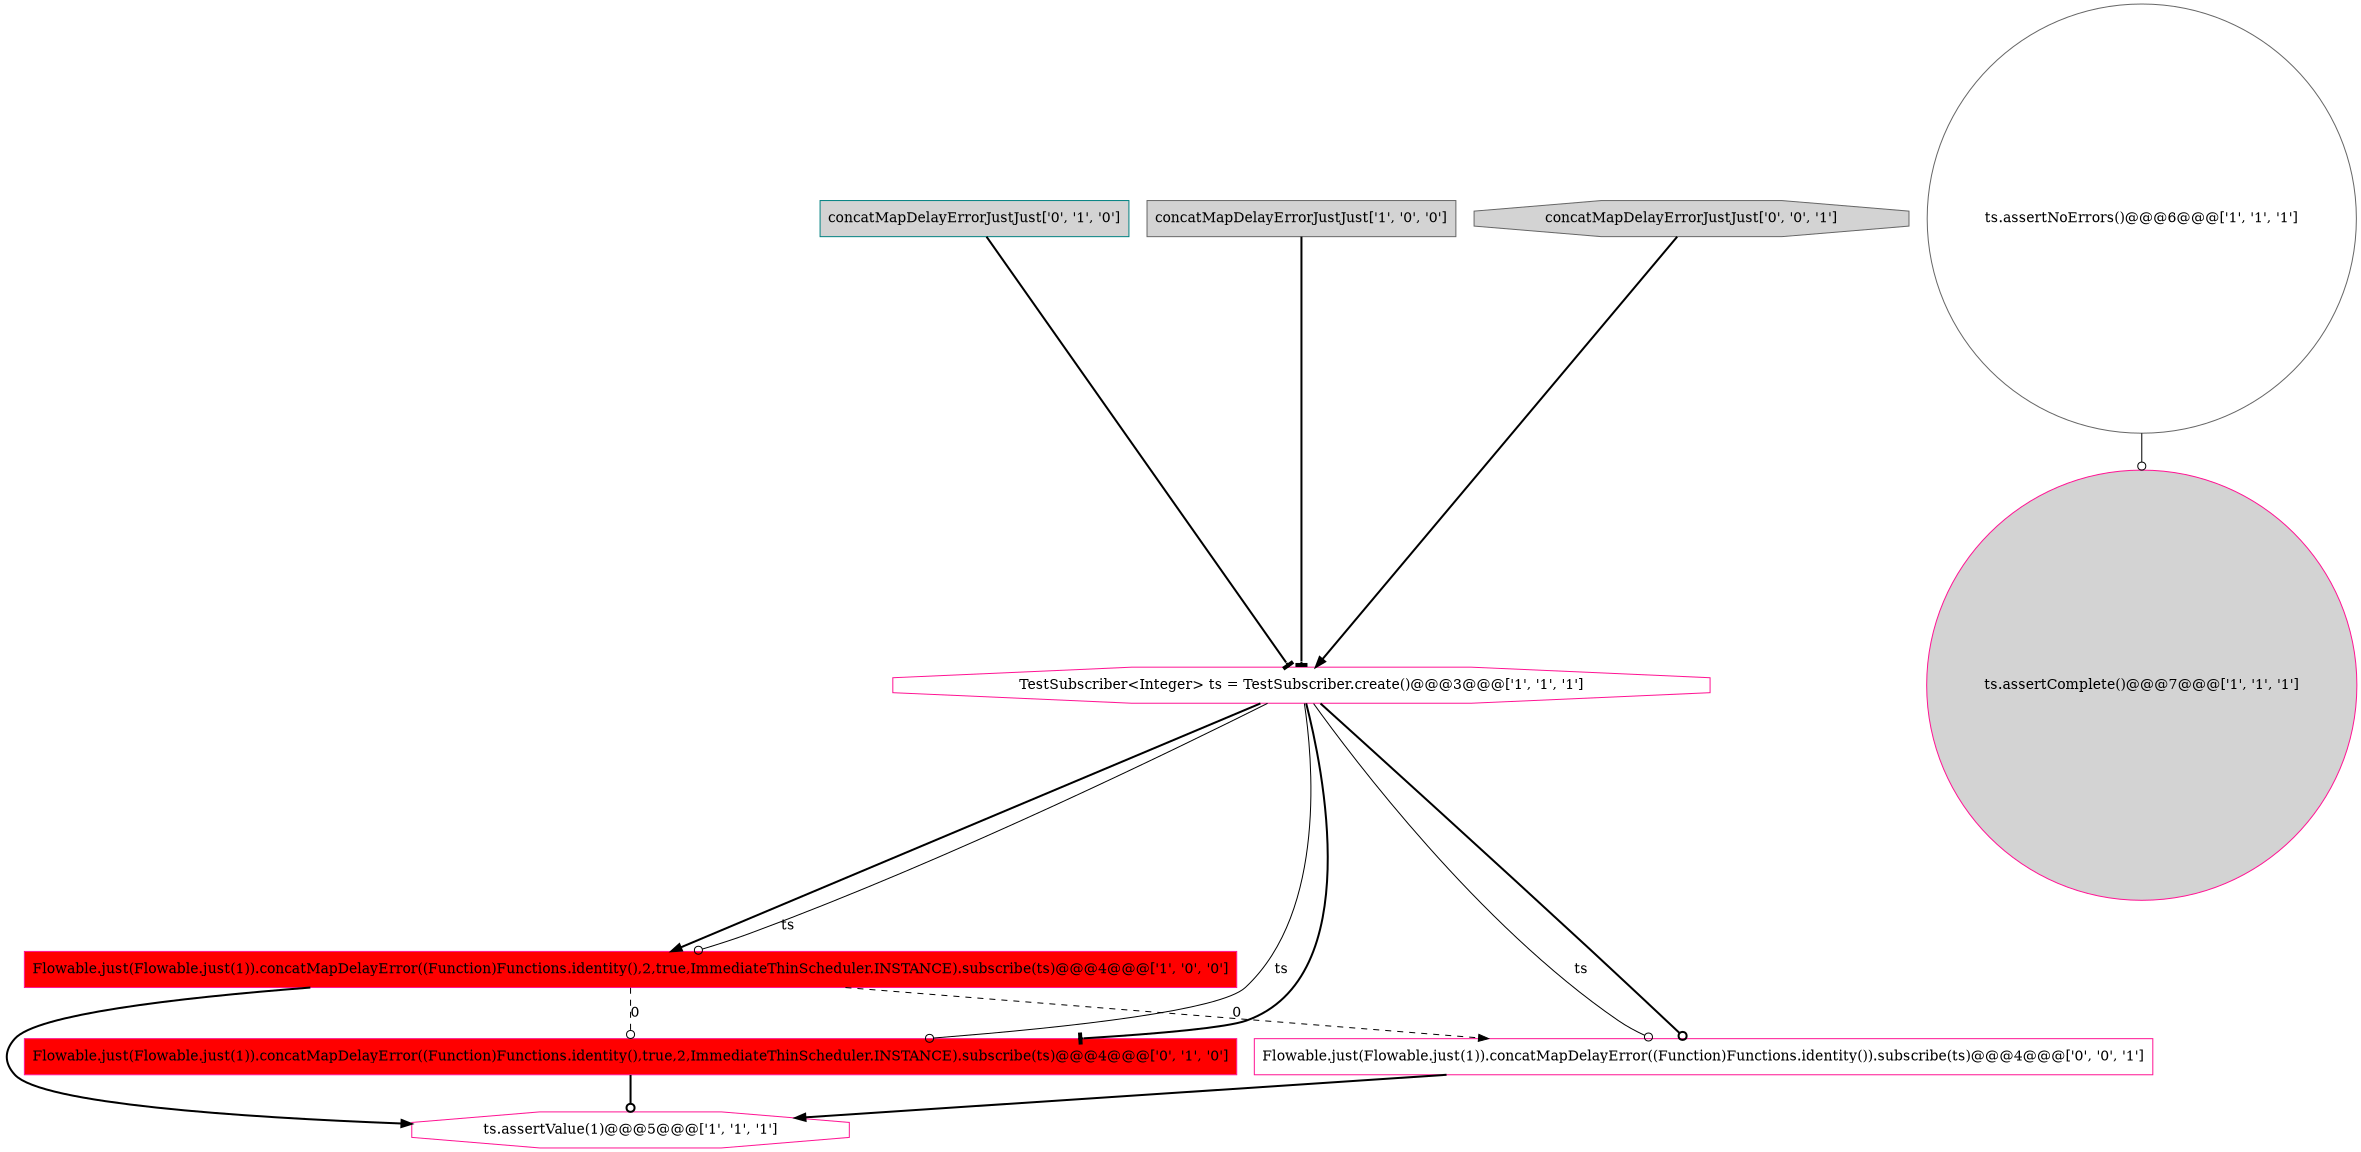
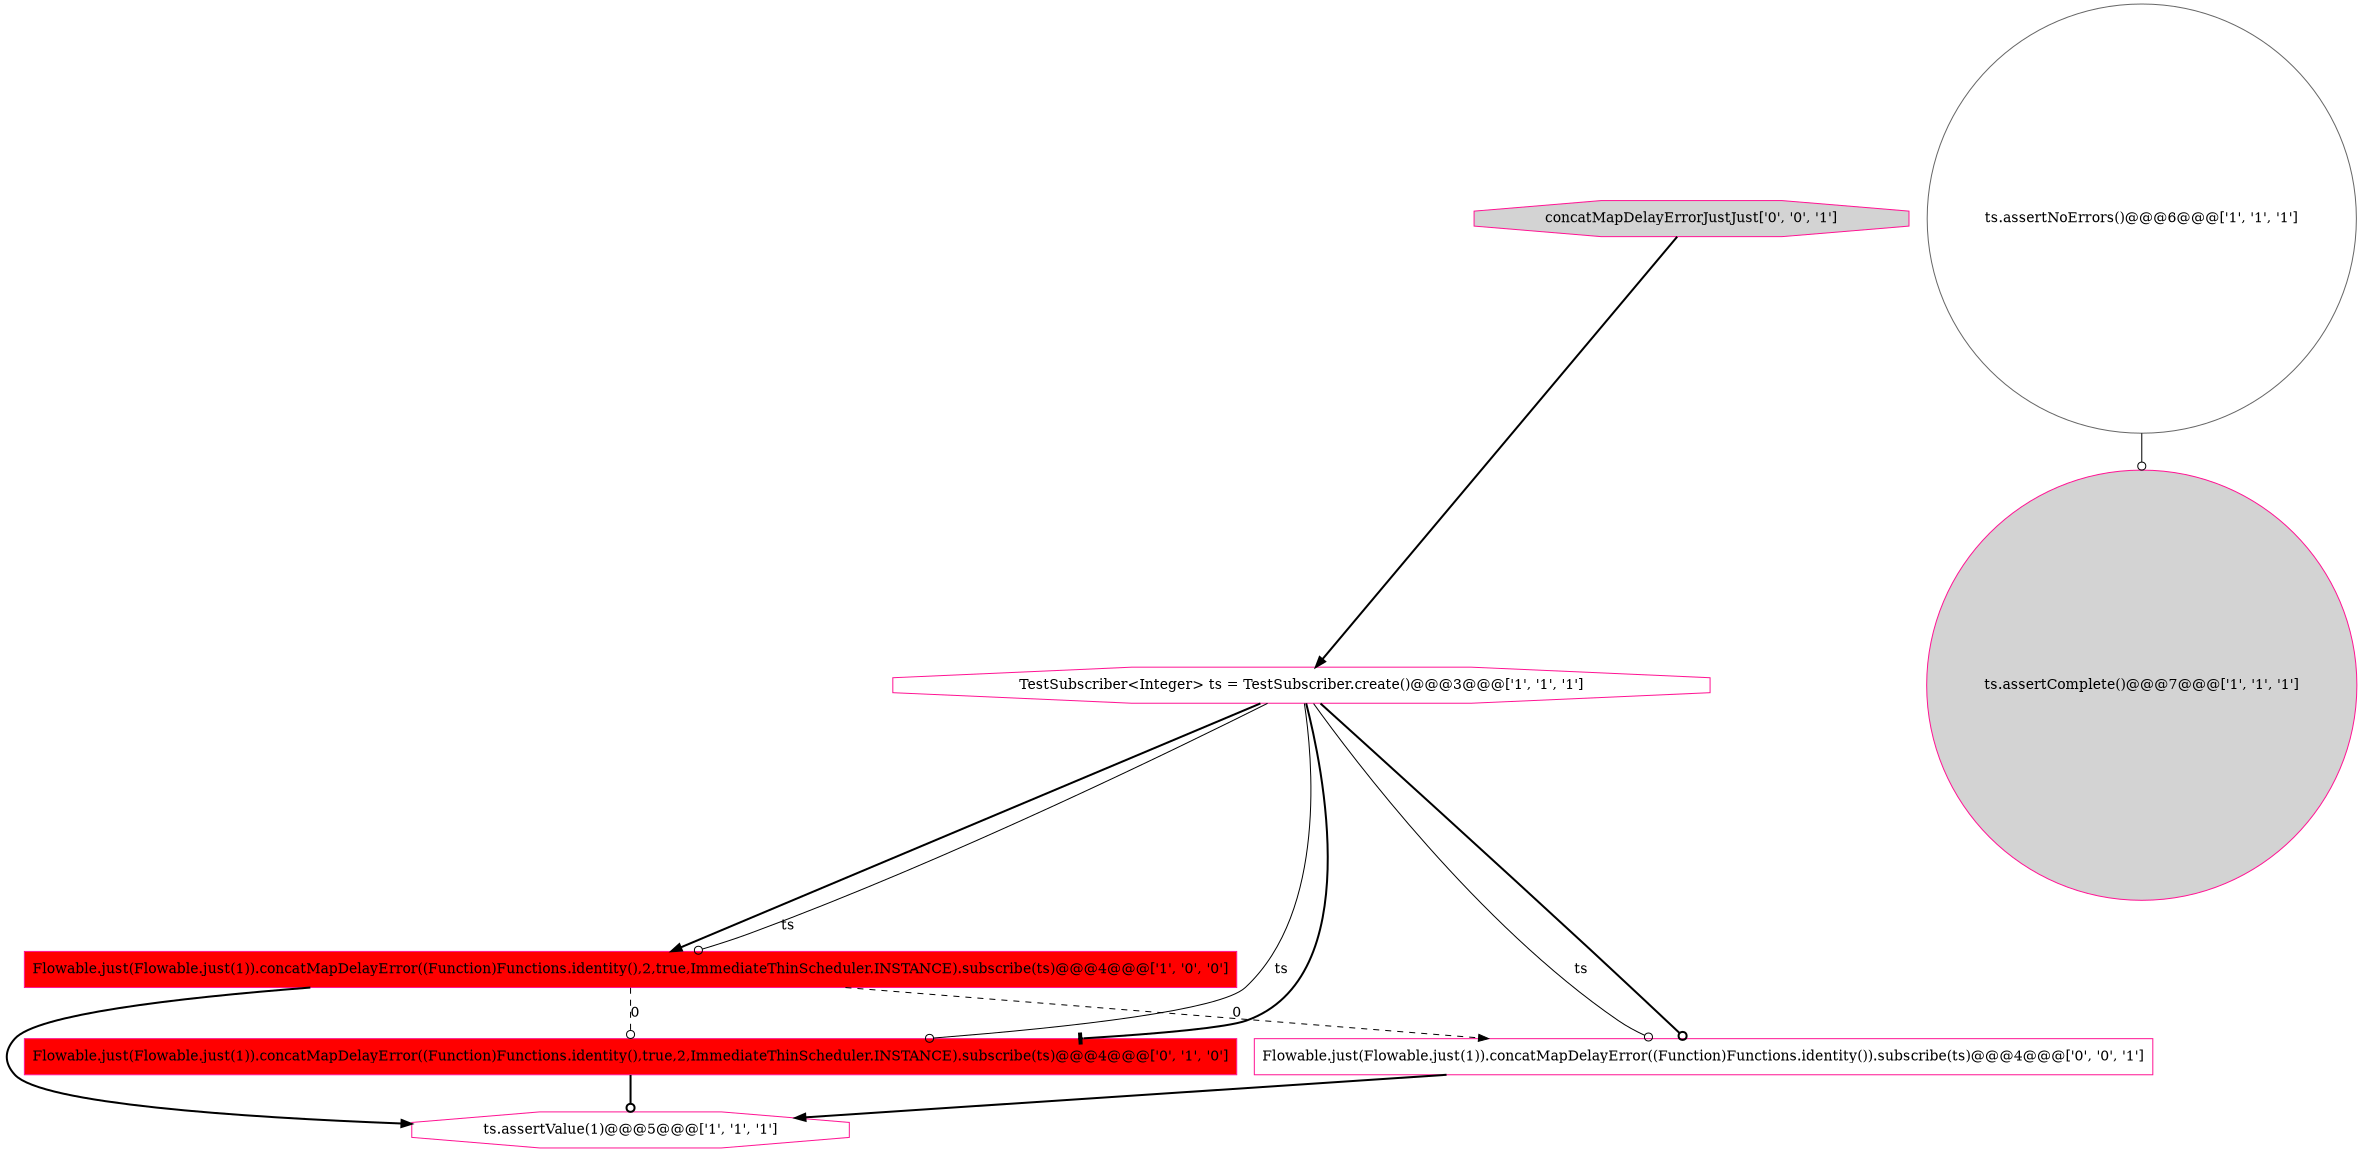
(974, 219) -> none
(1301, 219) -> none
(1691, 219) -> (1691, 219)
